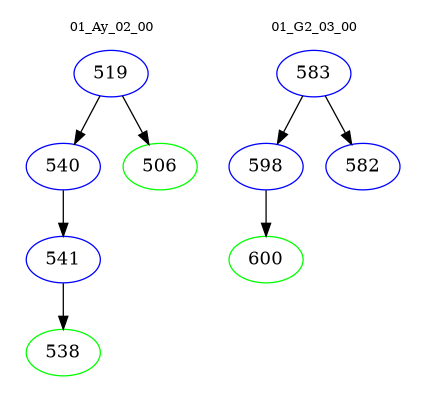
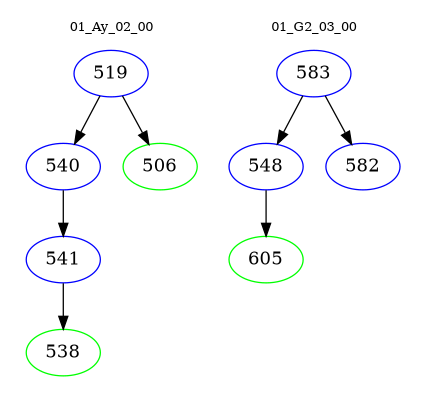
(266, 167) -> (266, 167)
(266, 260) -> (266, 260)
